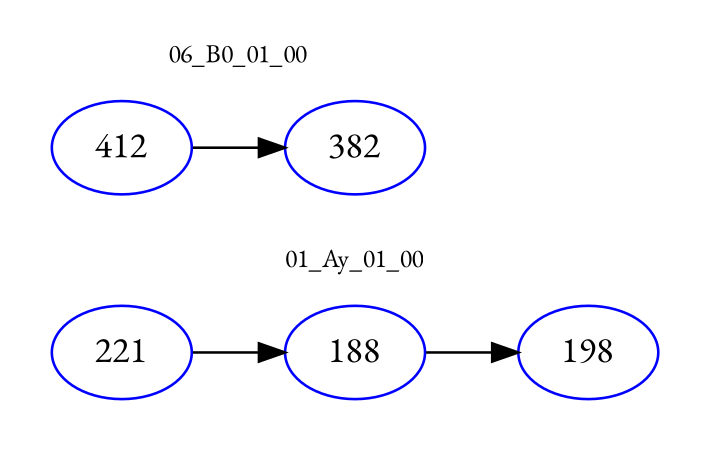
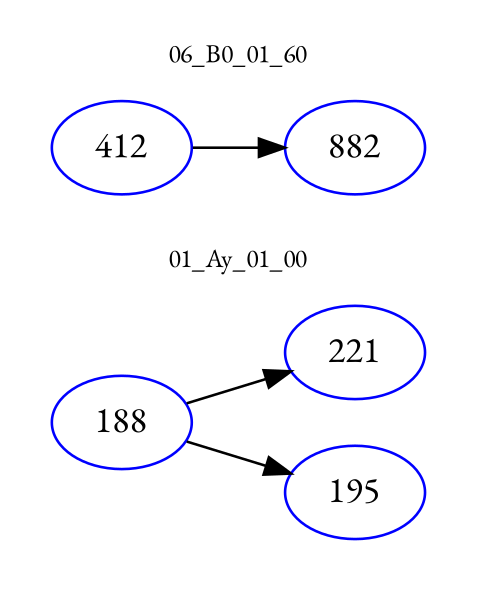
(238, 56) -> (238, 56)
(355, 148) -> (355, 148)
(226, 352) -> (226, 391)
(588, 352) -> (355, 492)
